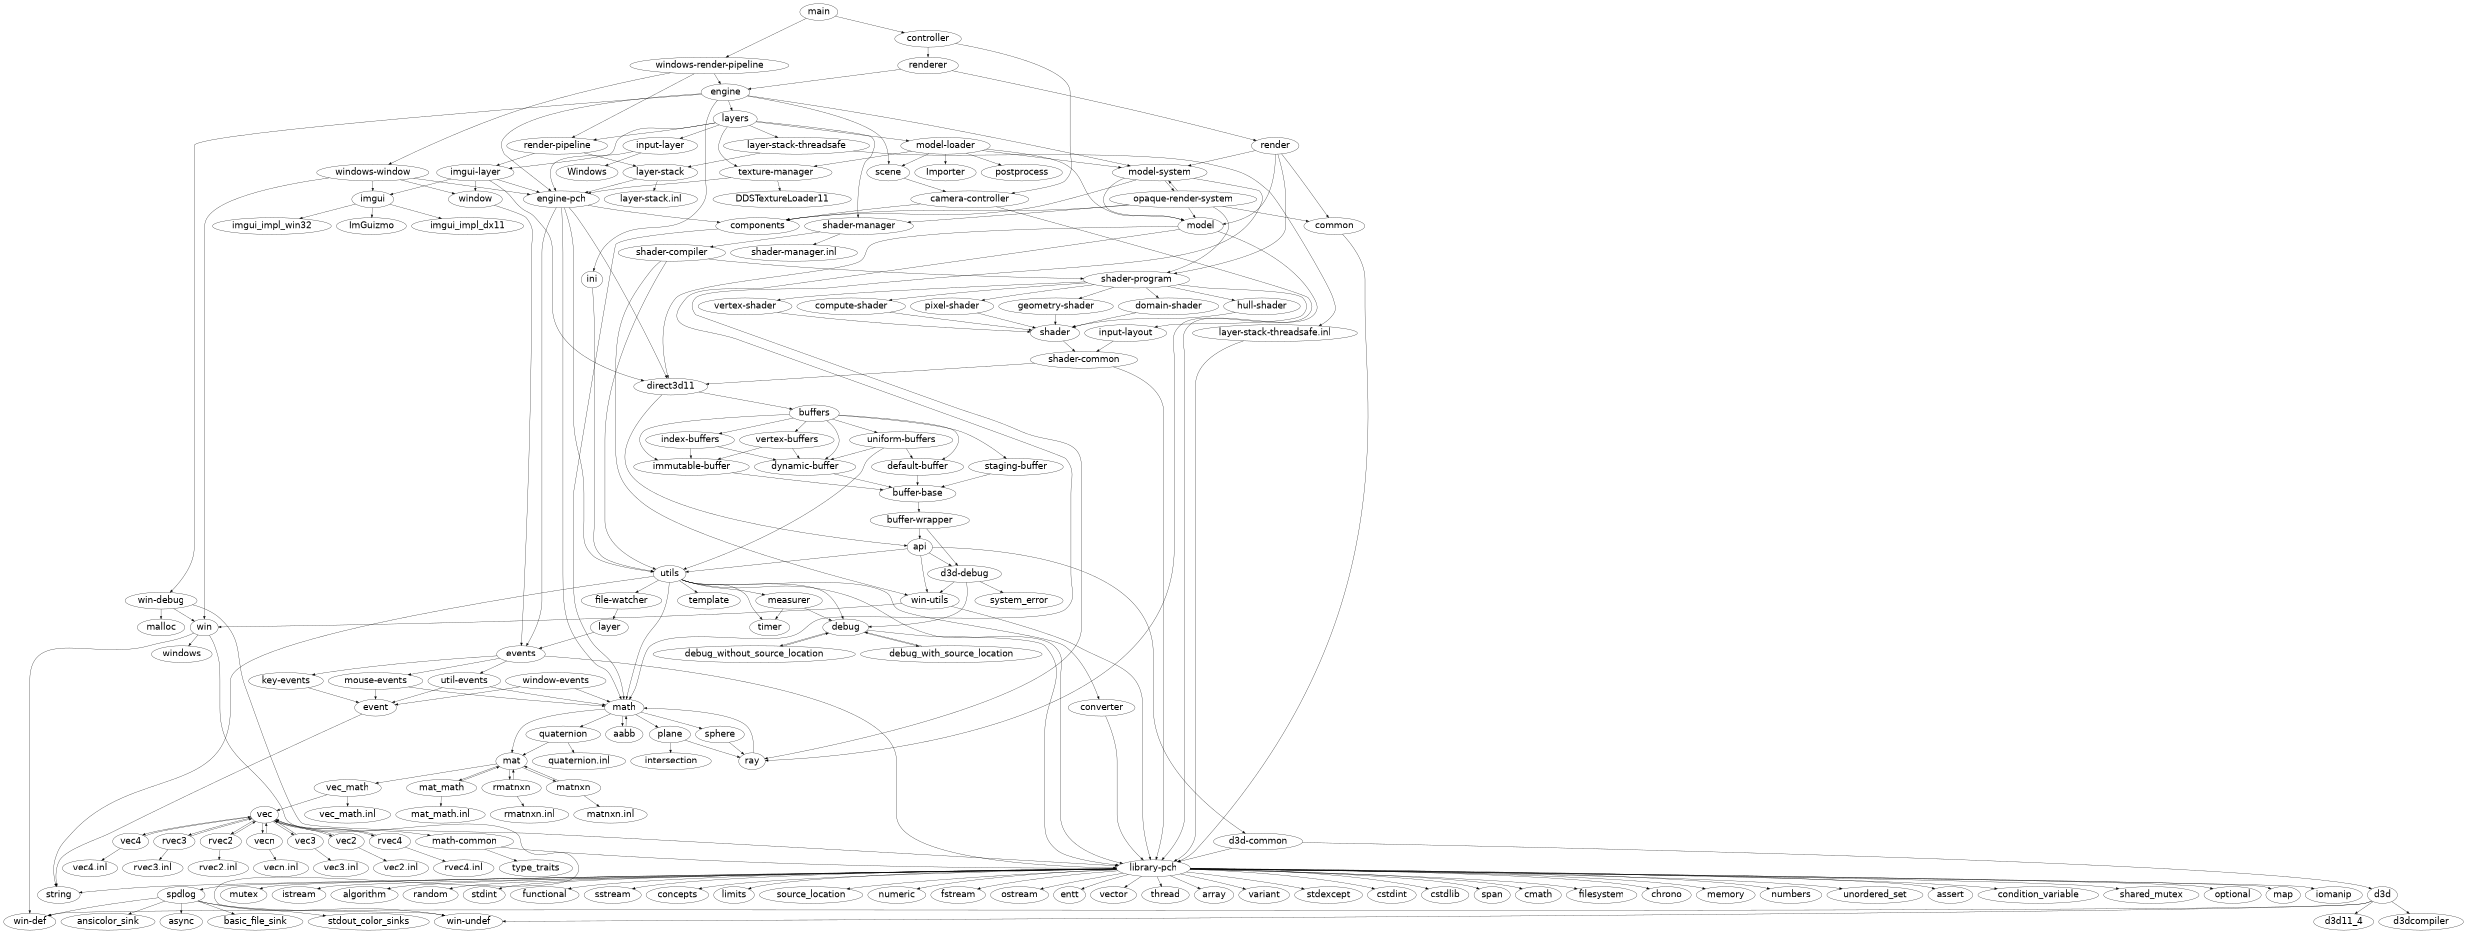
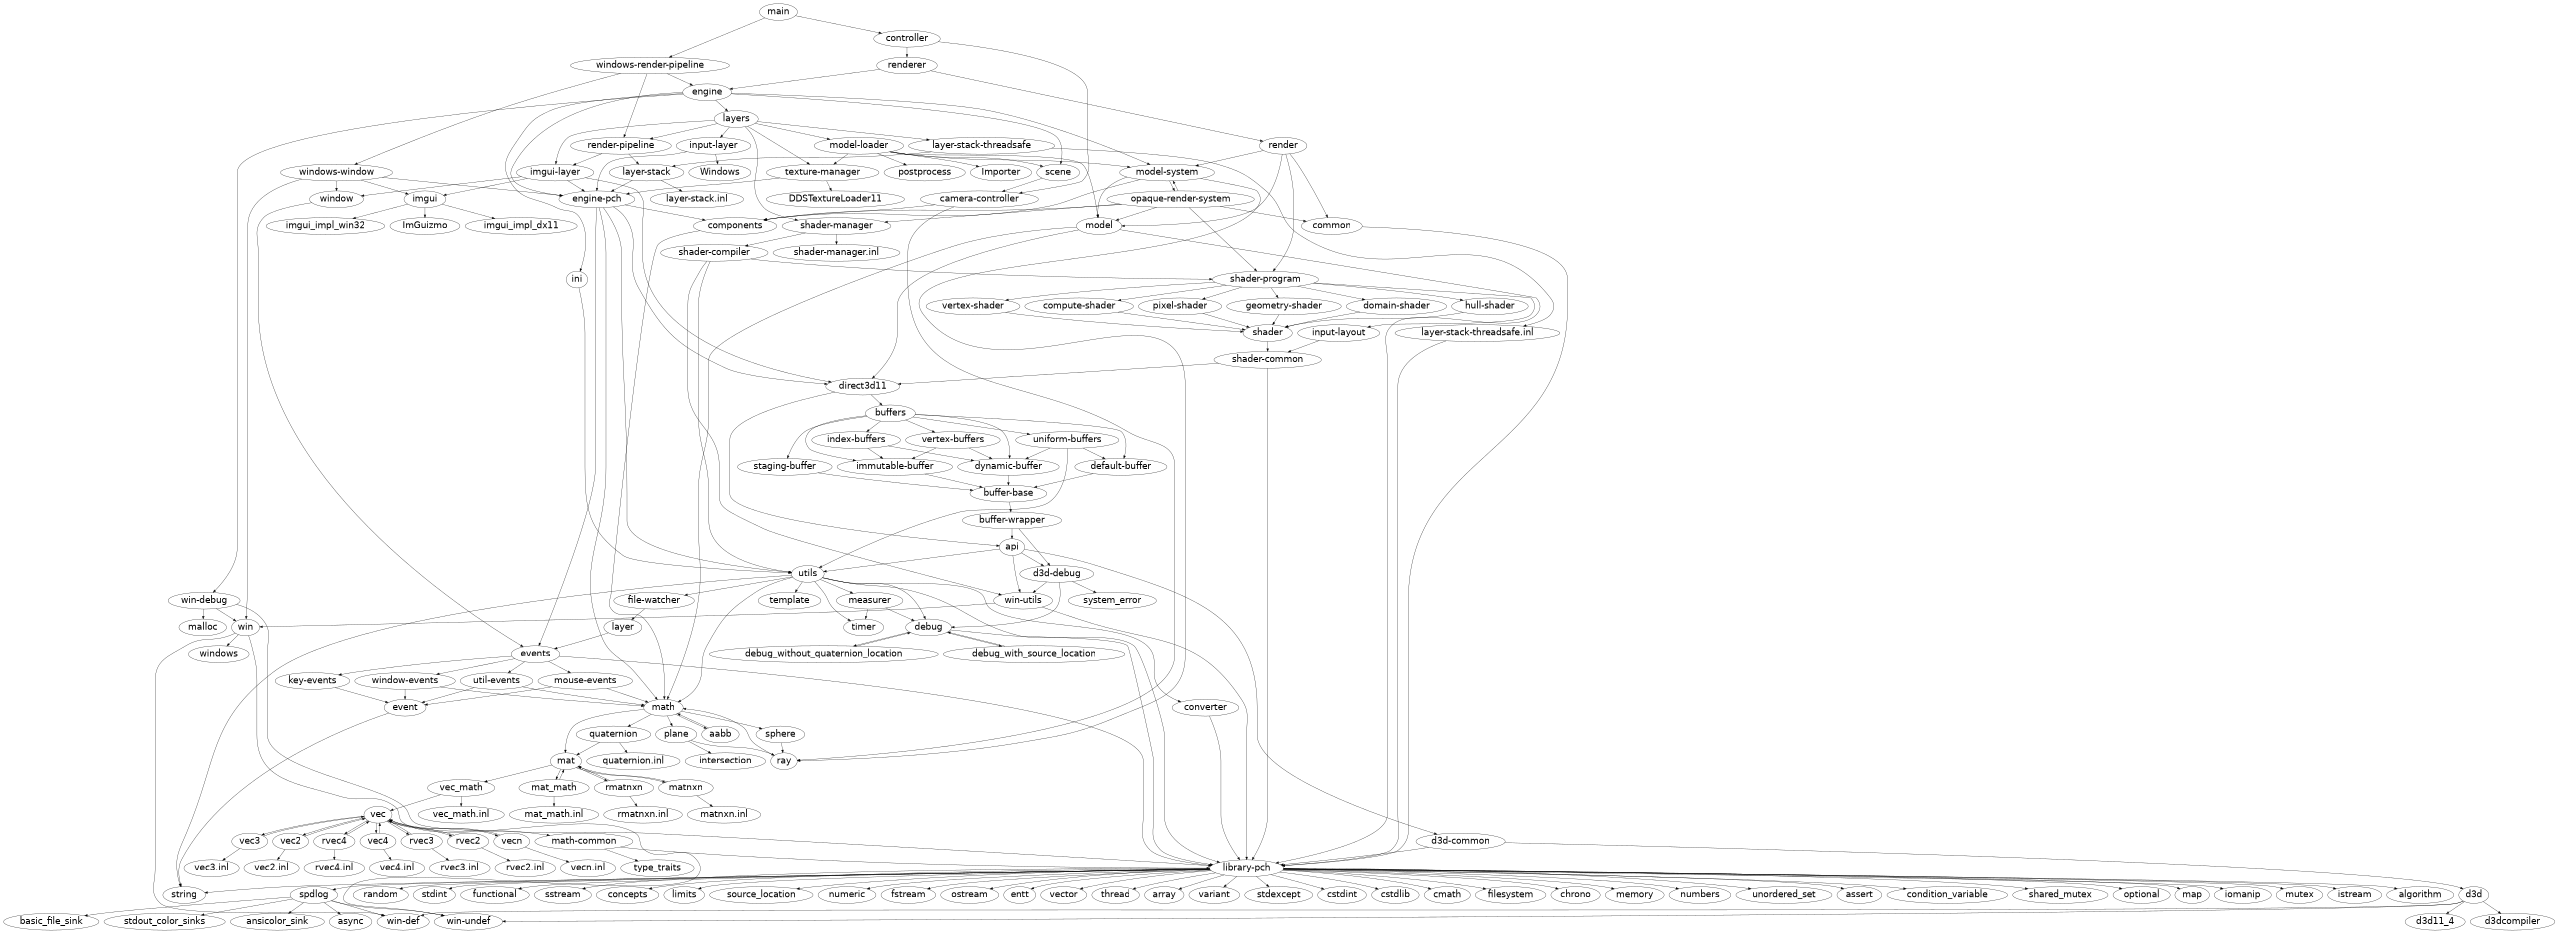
(754, 654) -> (824, 654)
none -> (477, 666)
(1492, 895) -> none
